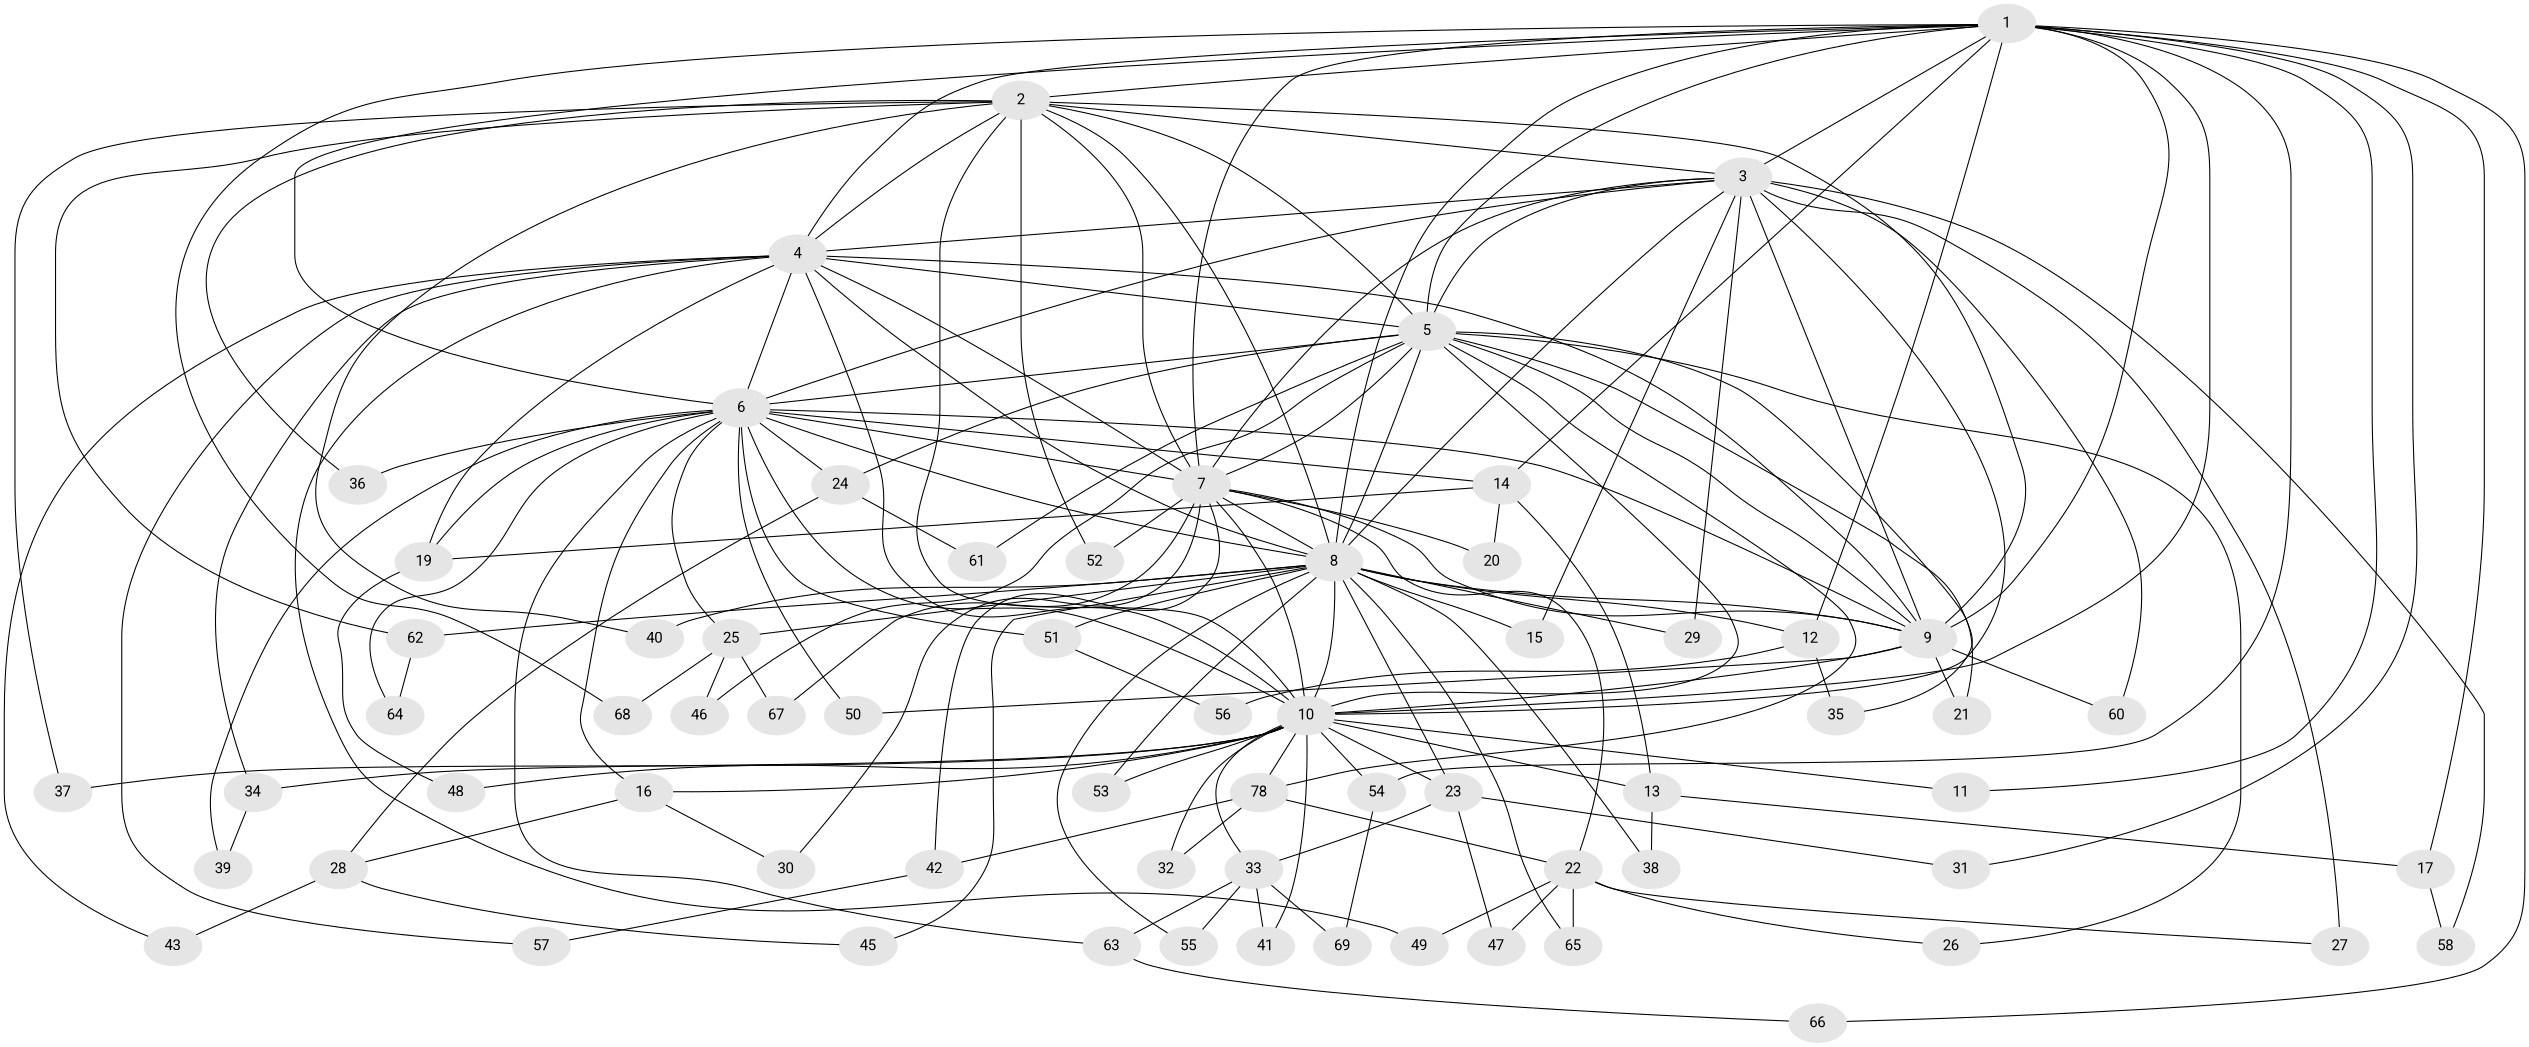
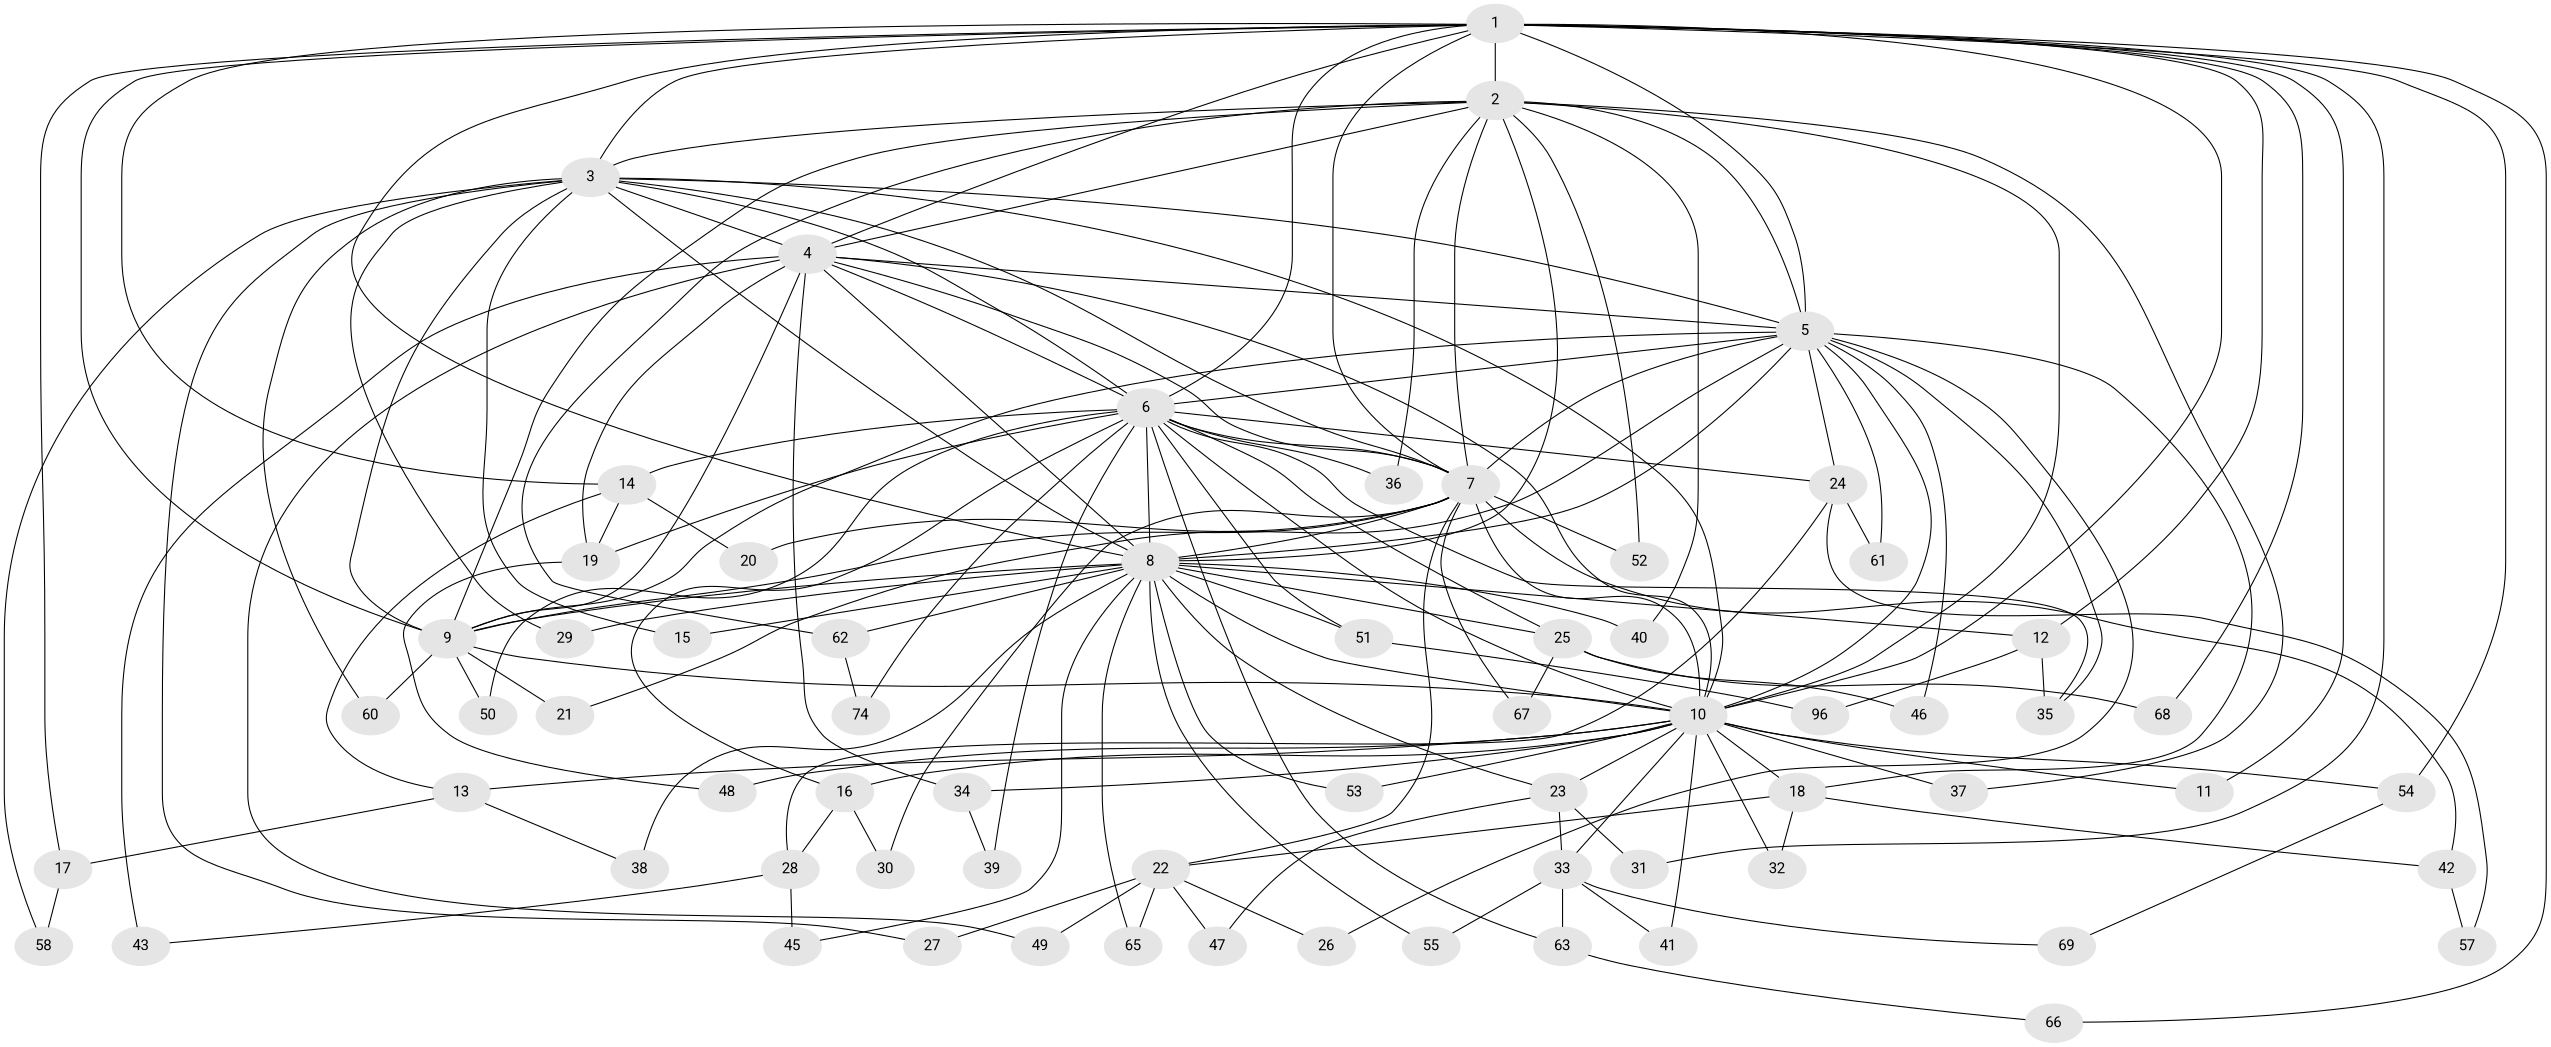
(1326, 438) -> (1650, 587)
(170, 500) -> (2218, 621)
(395, 716) -> (861, 716)
(1223, 716) -> (1820, 716)
(1259, 792) -> (1798, 792)
